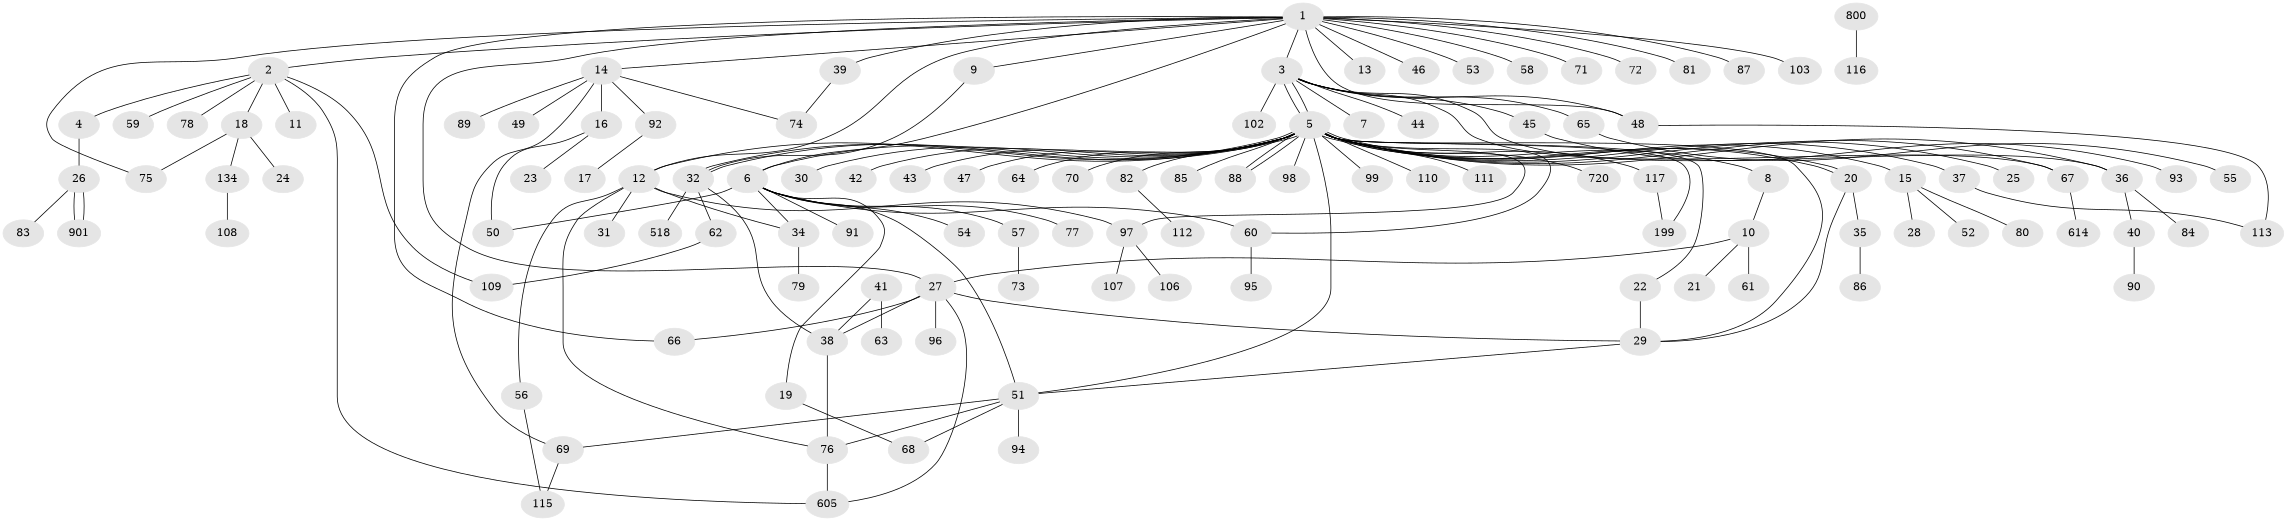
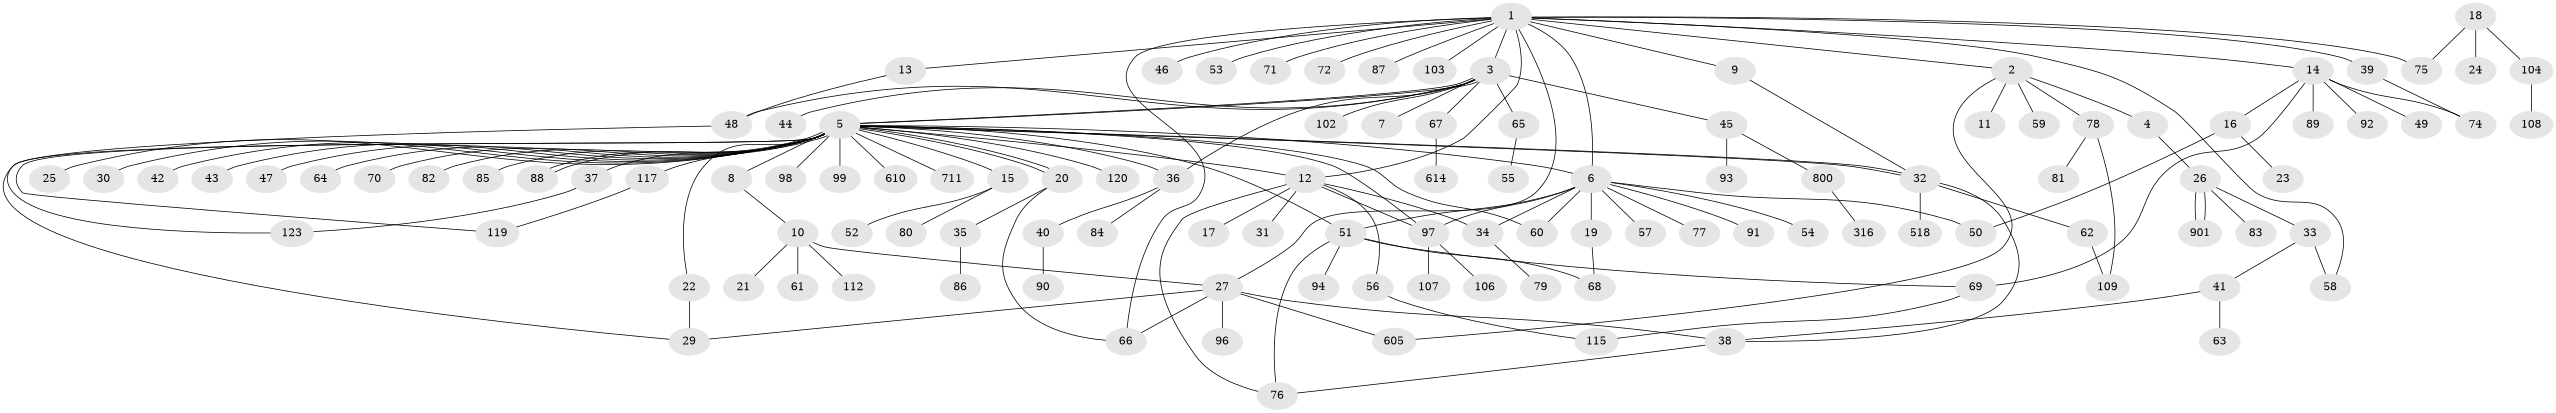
(1571, 37) -> (2076, 152)
(1856, 71) -> (1864, 233)
(255, 98) -> none
(1491, 105) -> (816, 93)
(620, 152) -> (1257, 206)
(1689, 152) -> none
none -> (1775, 152)
(227, 179) -> (2531, 71)
(380, 179) -> (2113, 205)
(1428, 179) -> (896, 179)
(1484, 179) -> (952, 179)
(1599, 179) -> (1118, 179)
(1155, 206) -> (826, 260)
none -> (1510, 206)
(1664, 233) -> (497, 233)
(1914, 233) -> none
(2262, 233) -> (292, 233)
none -> (2310, 233)
(1019, 288) -> none
(1251, 288) -> none
(1789, 310) -> (1008, 288)
(1329, 369) -> none
(827, 477) -> none
